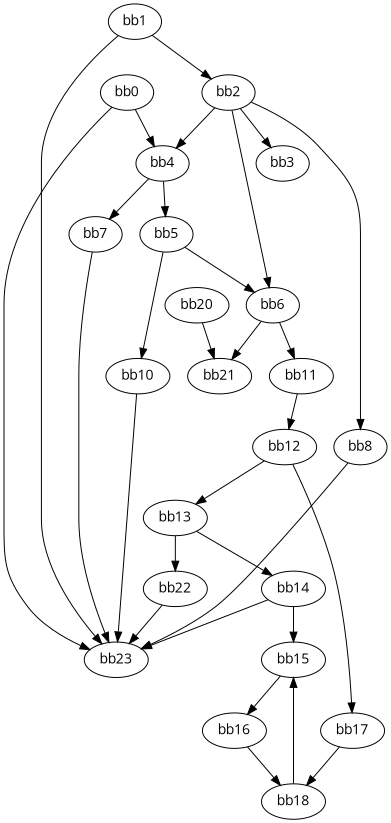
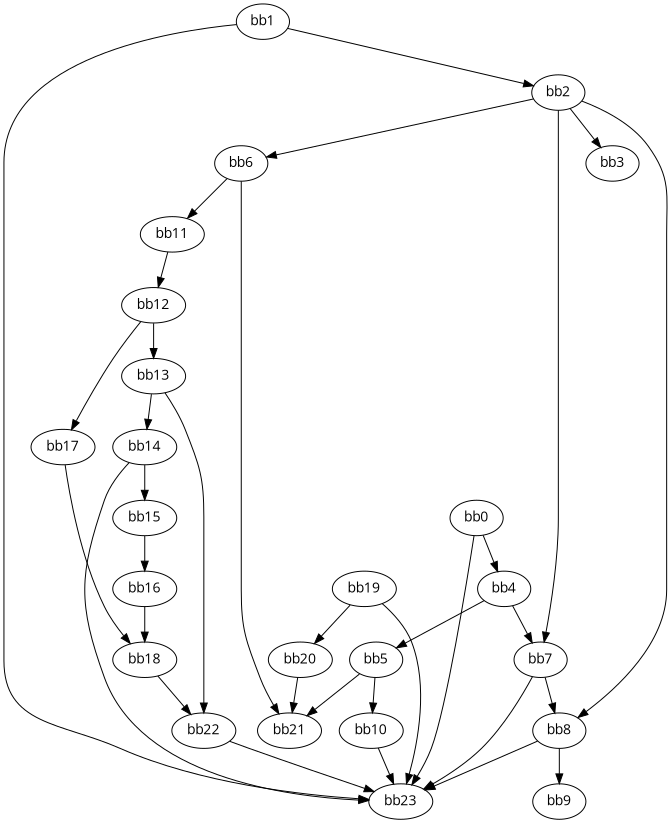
(199, 124) -> (558, 372)
(216, 267) -> (337, 692)
none -> (364, 589)
none -> (549, 690)
(293, 736) -> (171, 691)
none -> (559, 802)
